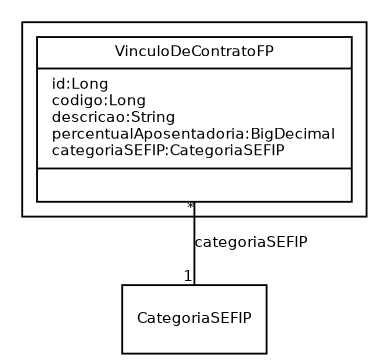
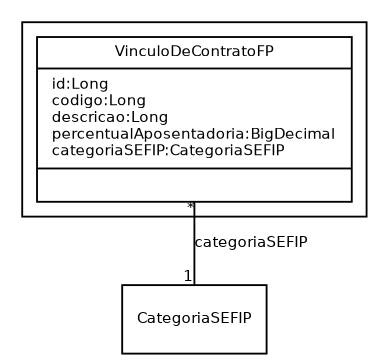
(114, 118) -> (111, 118)
